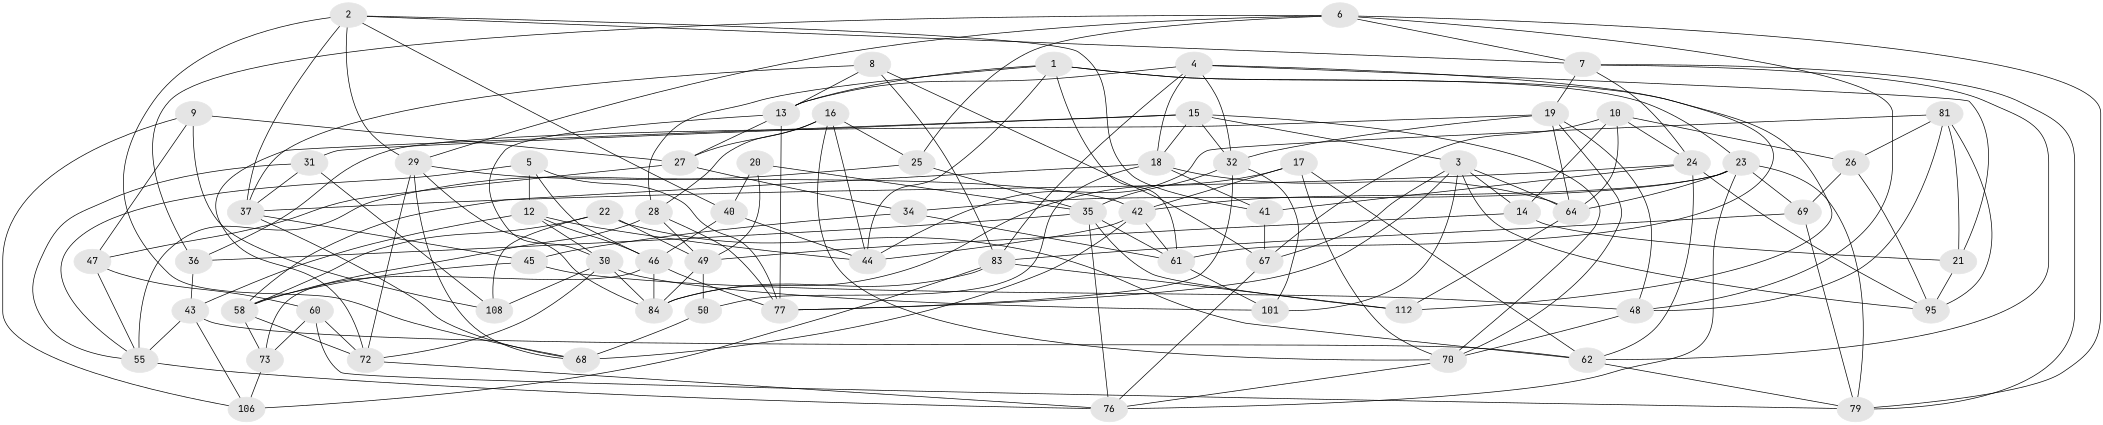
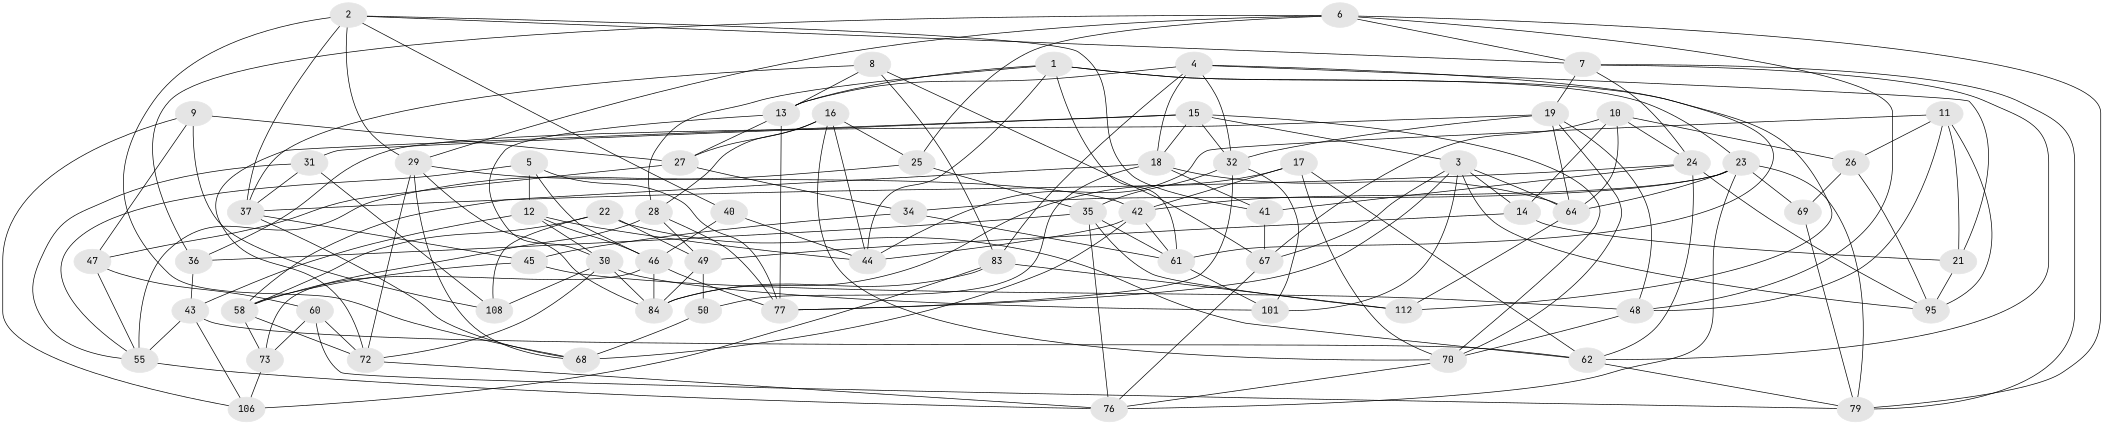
(1945, 114) -> (1945, 114)
(755, 163) -> none
(1419, 234) -> none
